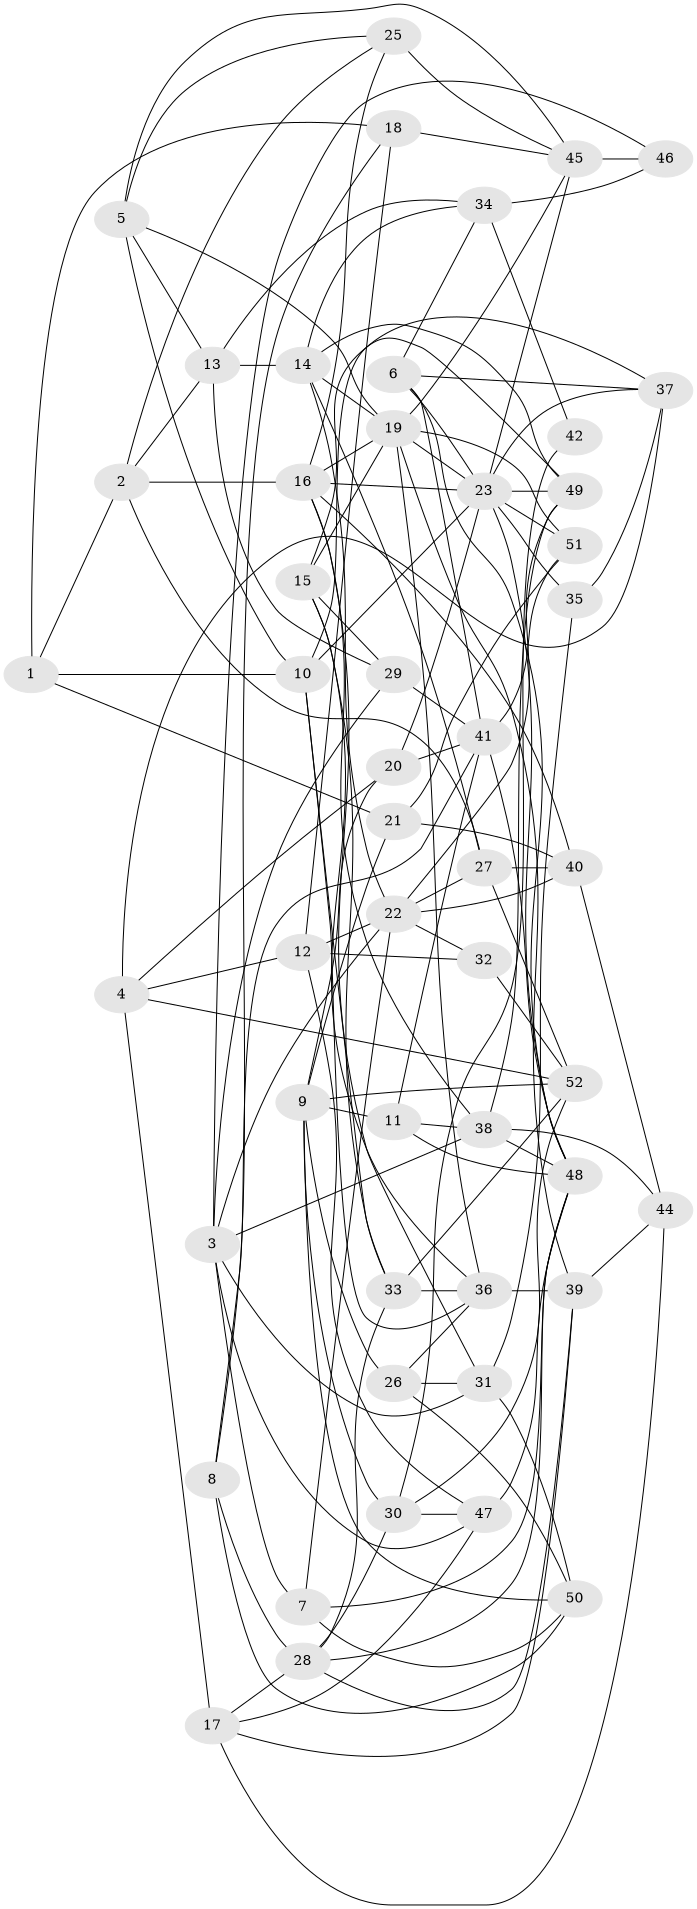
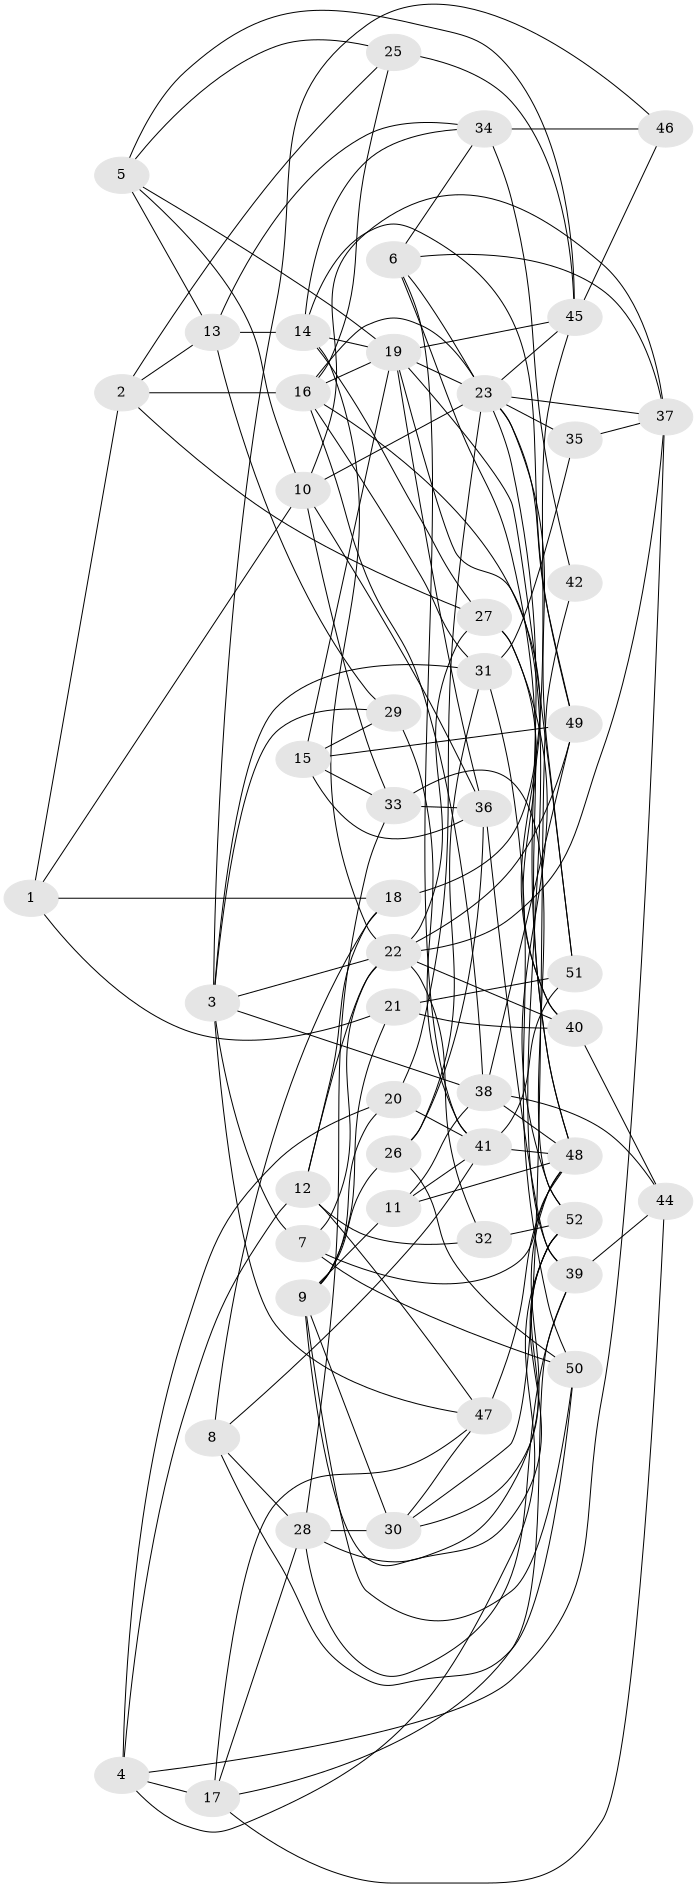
none -> (607, 736)
